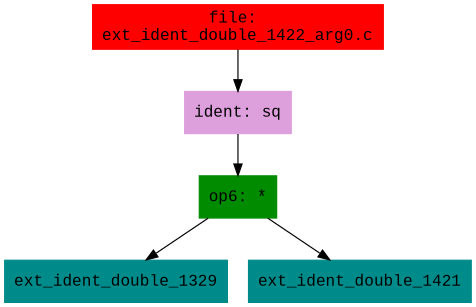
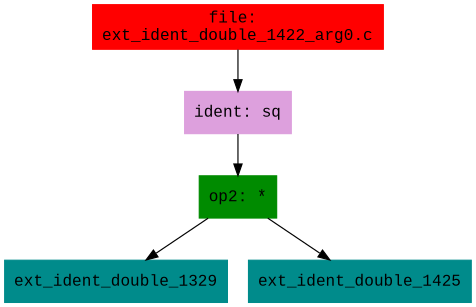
(238, 197) -> (238, 197)
(360, 281) -> (360, 281)
